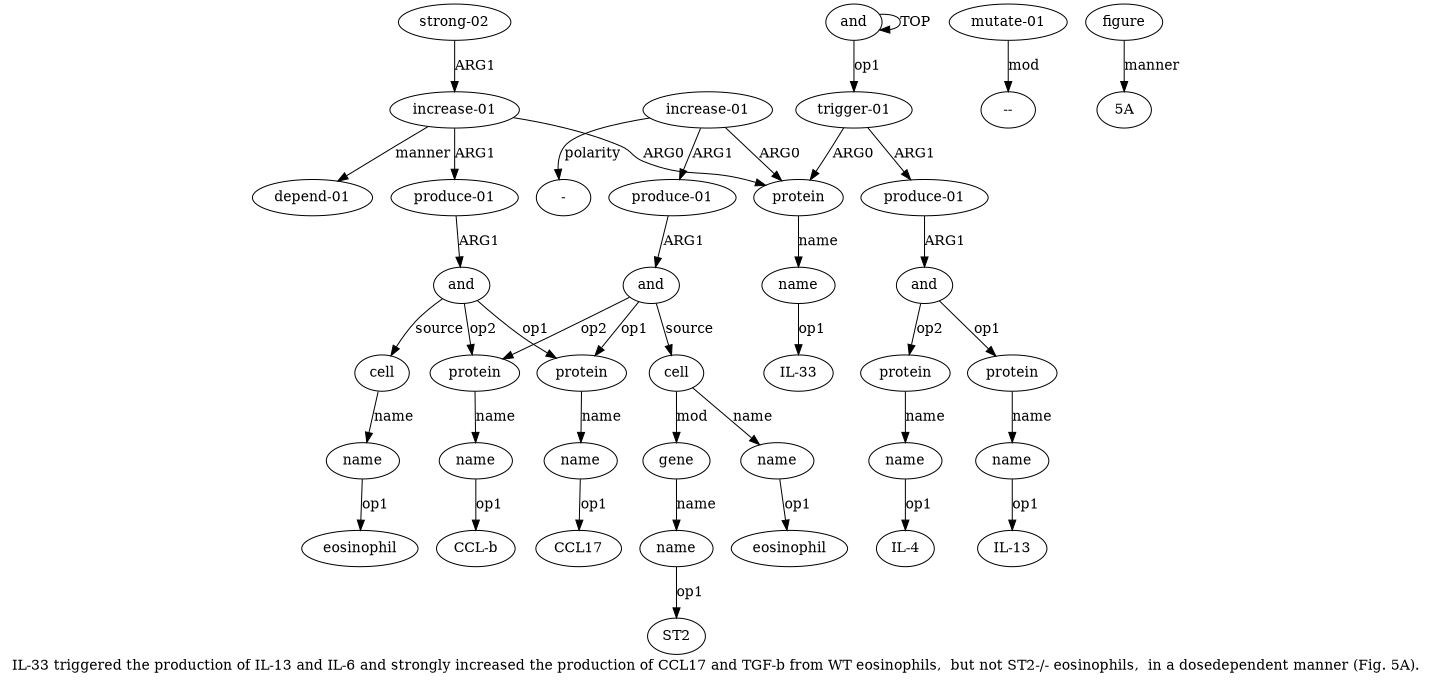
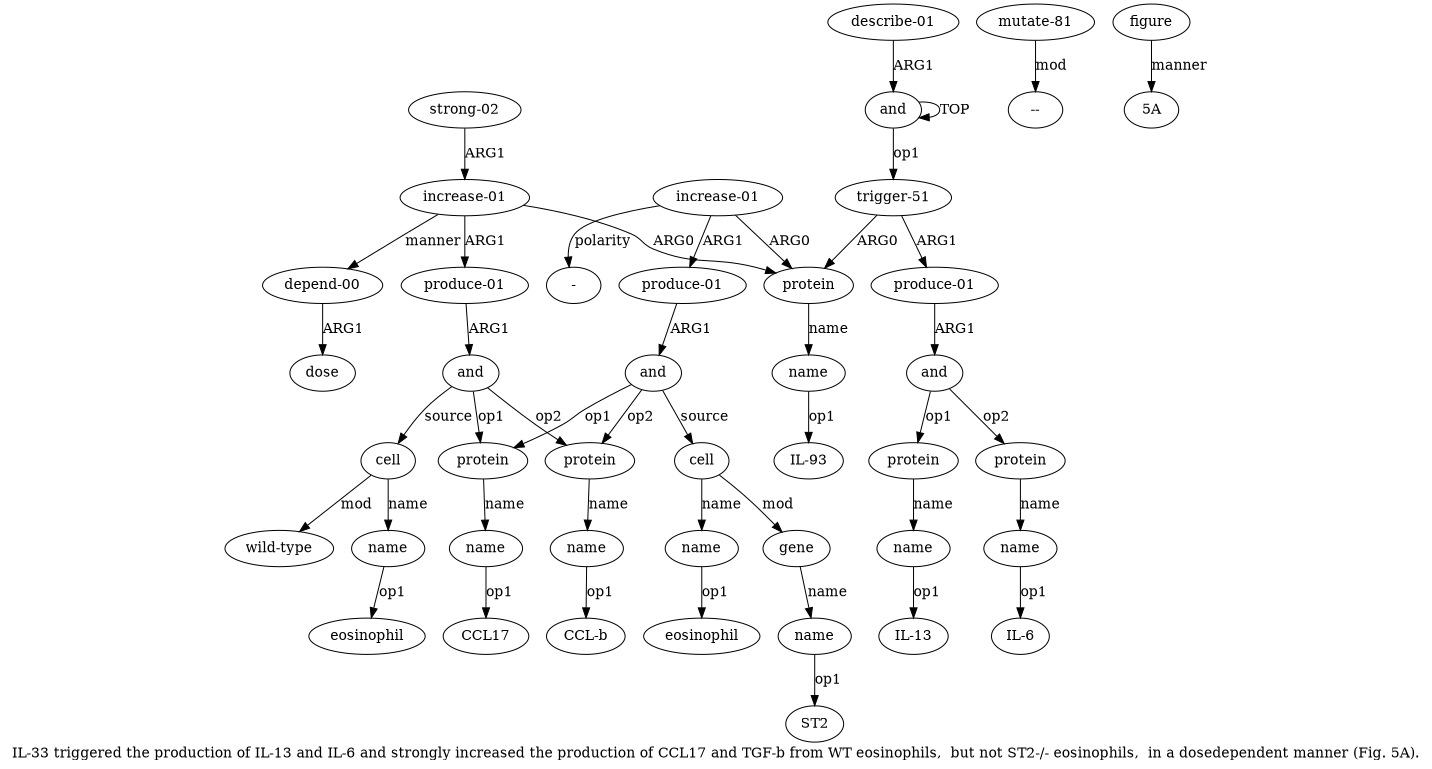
none -> (893, 22)
(1008, 22) -> (1036, 22)
(854, 110) -> (893, 198)
(312, 198) -> (323, 285)
none -> (323, 373)
(798, 373) -> (809, 461)
none -> (279, 549)
(905, 549) -> (1020, 636)
